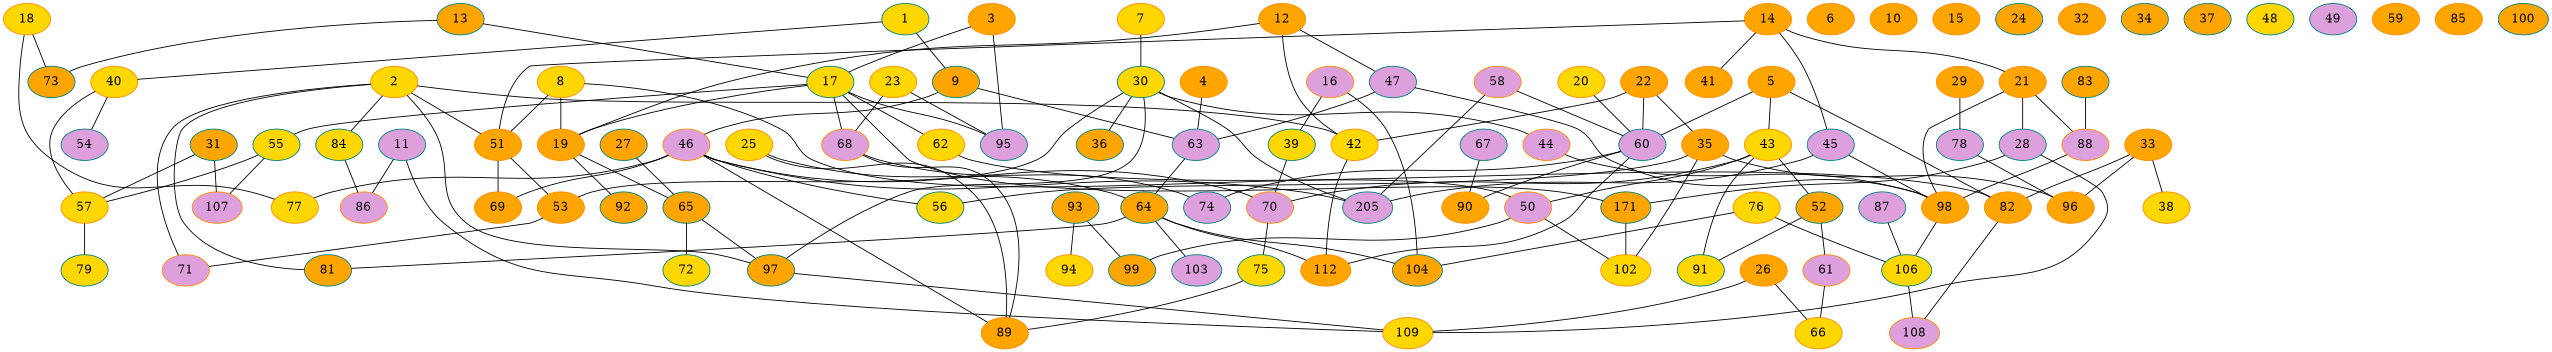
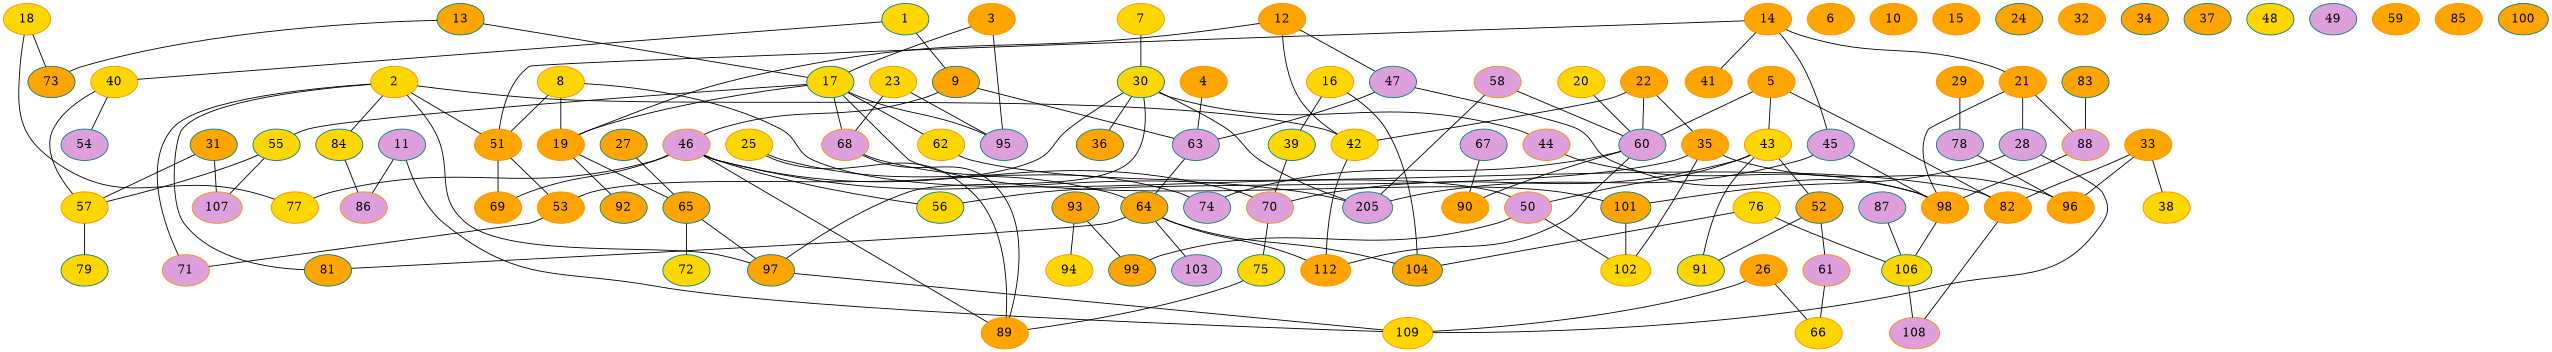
(1330, 82) -> (1330, 82)
(1626, 208) -> (1626, 208)
